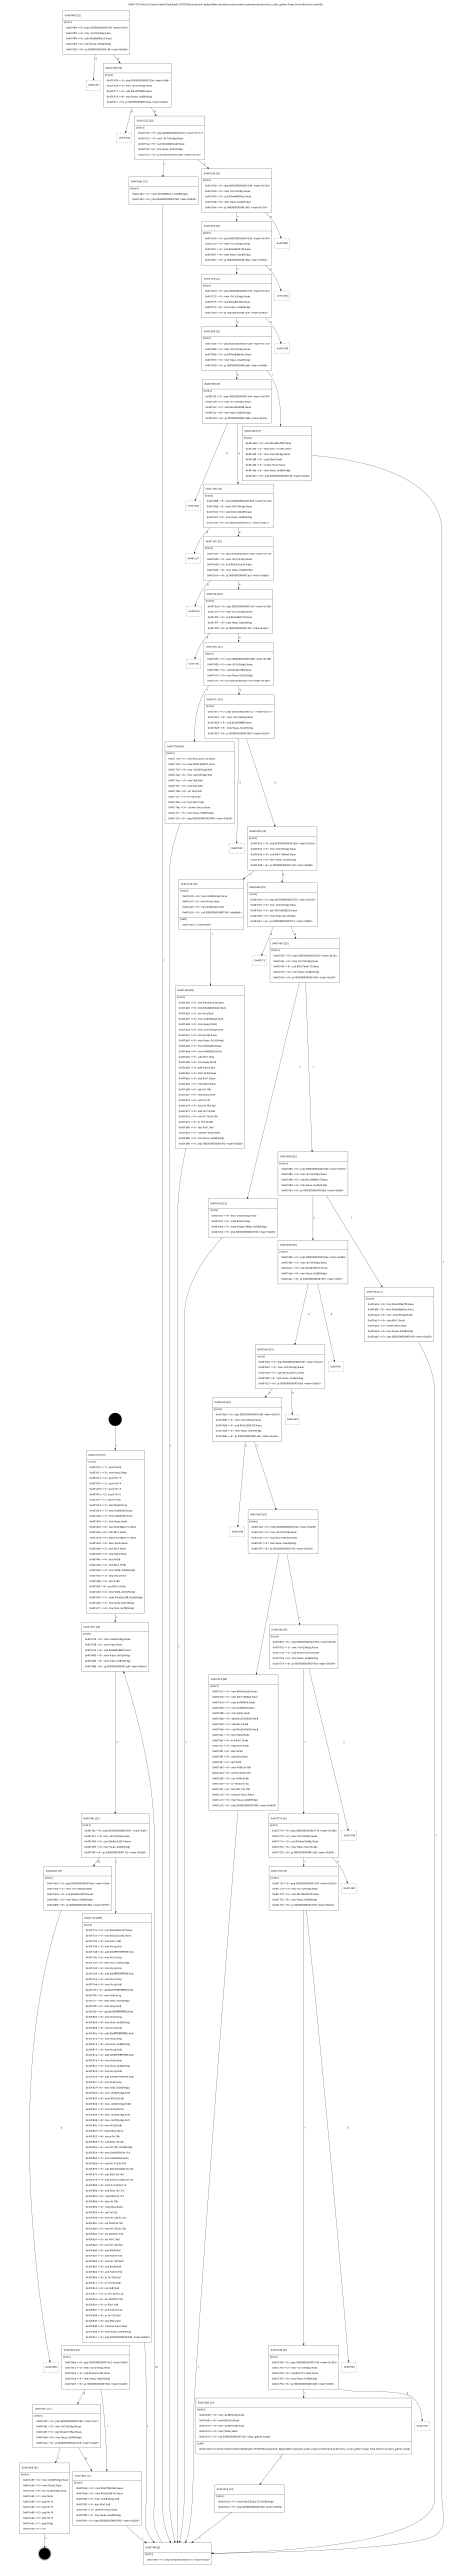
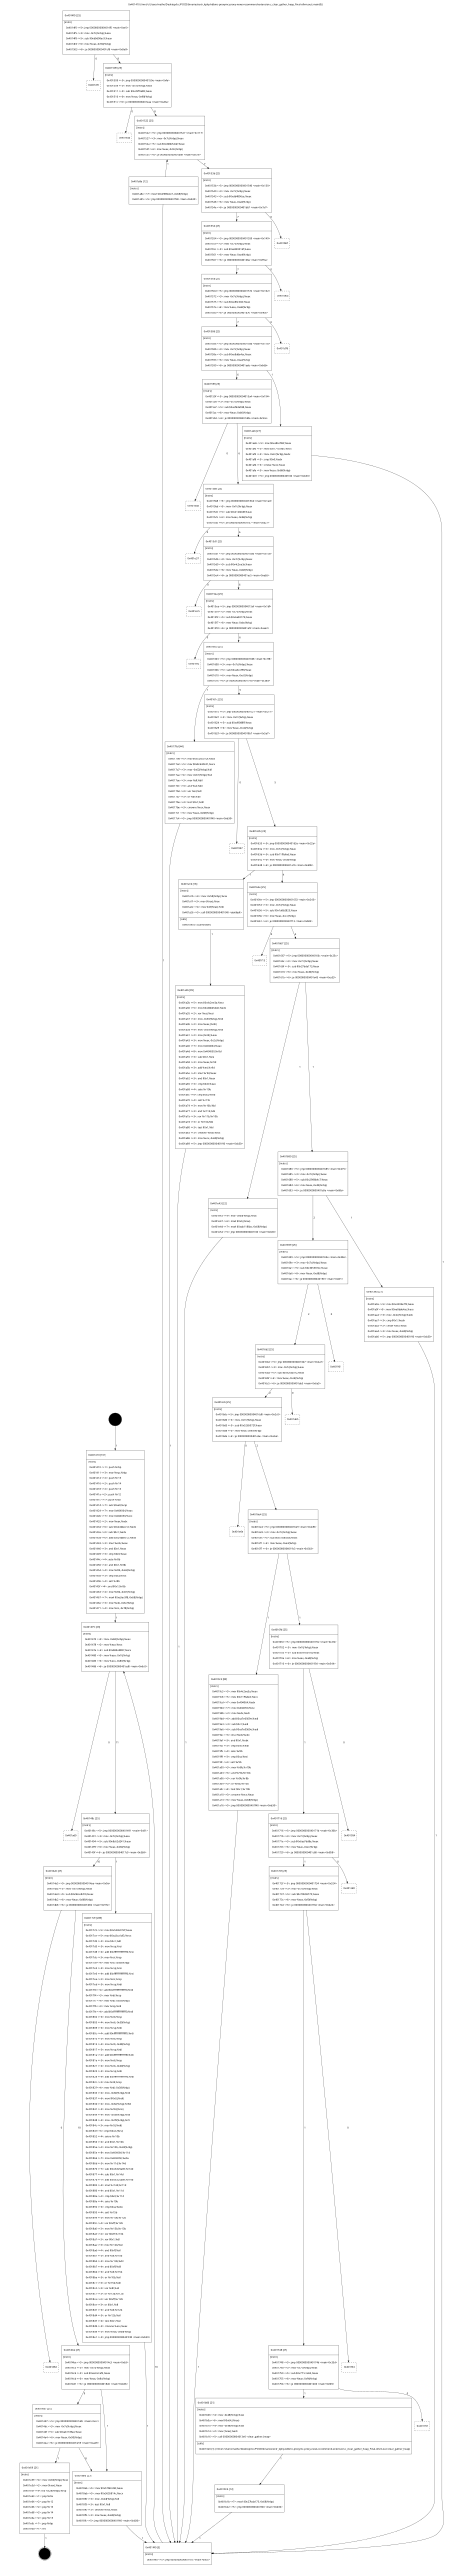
(163, 167) -> (166, 169)
none -> (71, 1836)
none -> (64, 2127)
